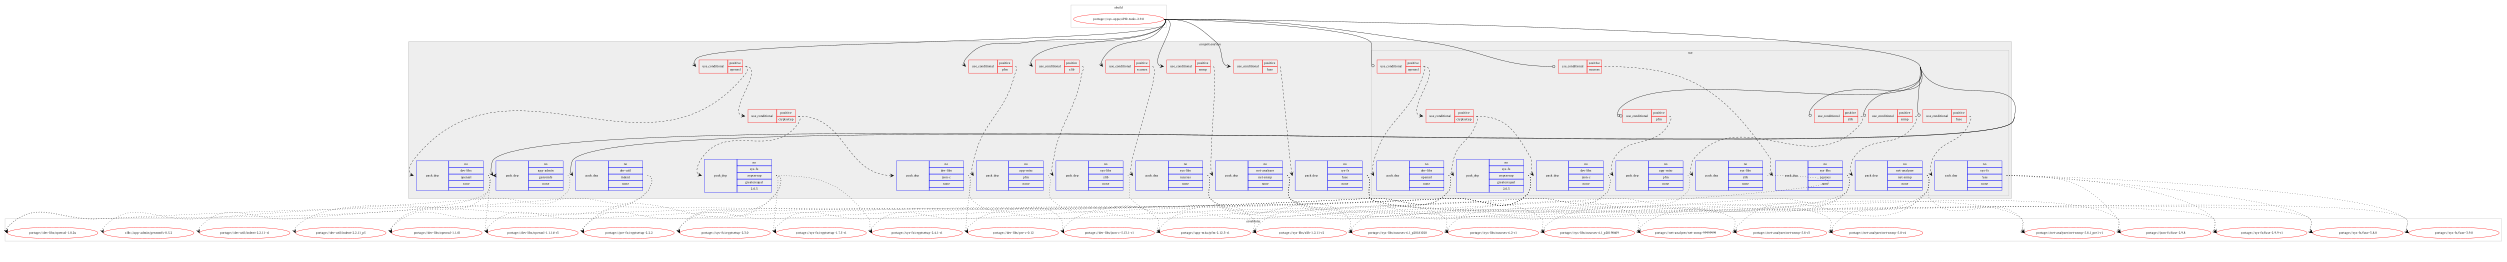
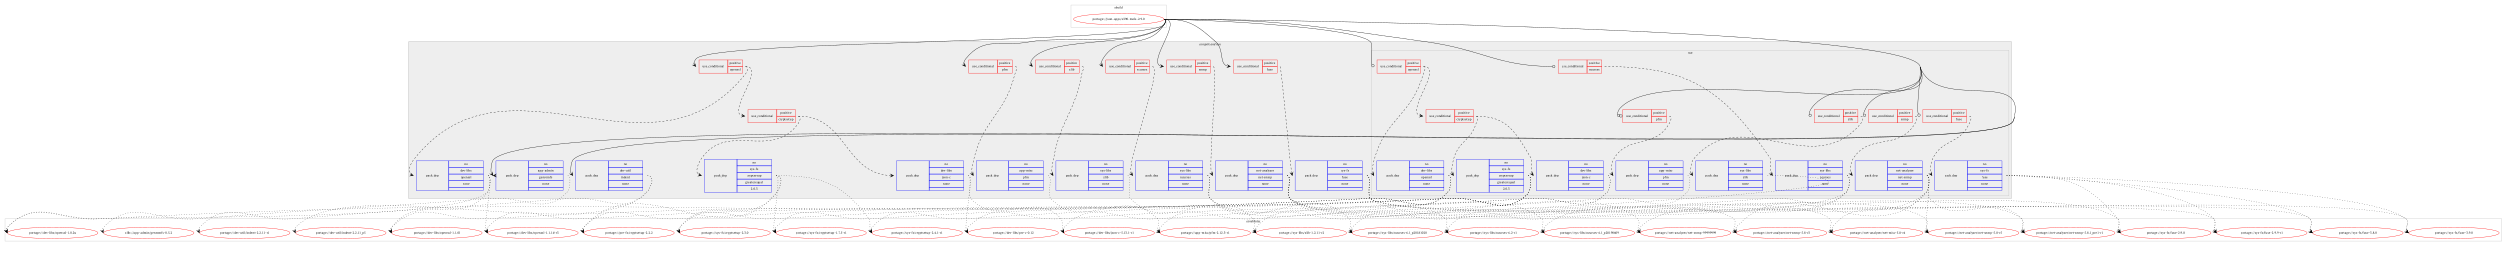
(1119, 19) -> (1119, 19)
(1878, 233) -> (1878, 233)
none -> (1974, 233)
(2166, 233) -> (2166, 233)
